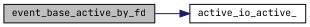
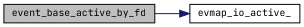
(248, 14) -> (245, 14)
